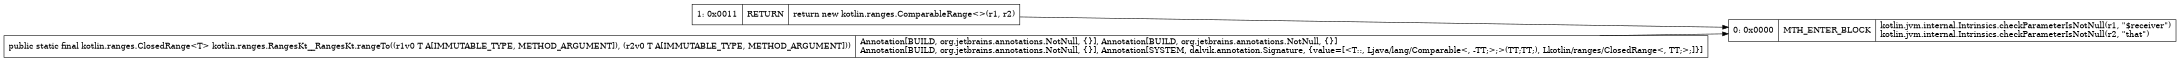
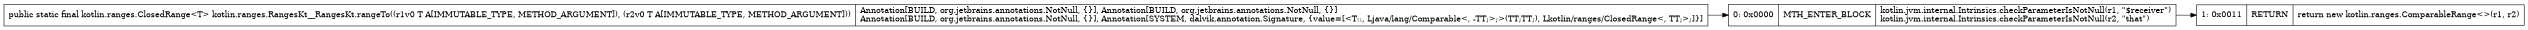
(1371, 22) -> (2183, 15)
